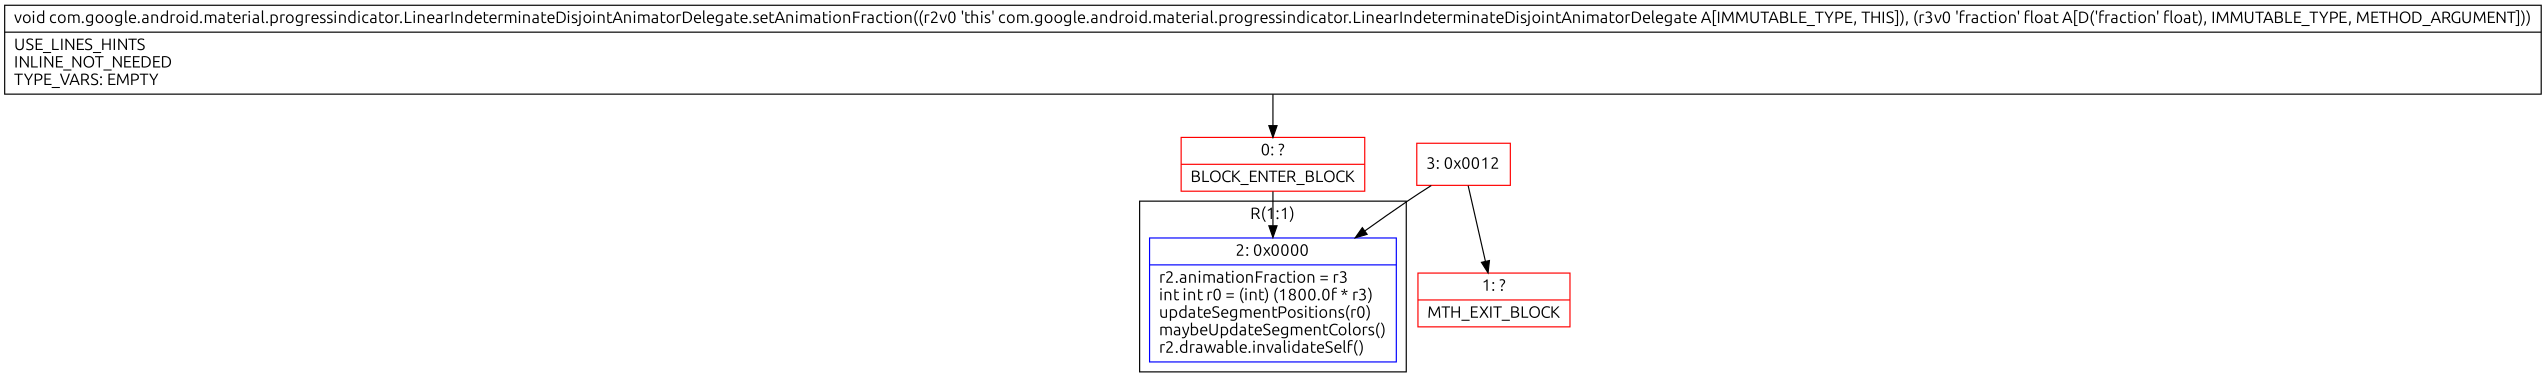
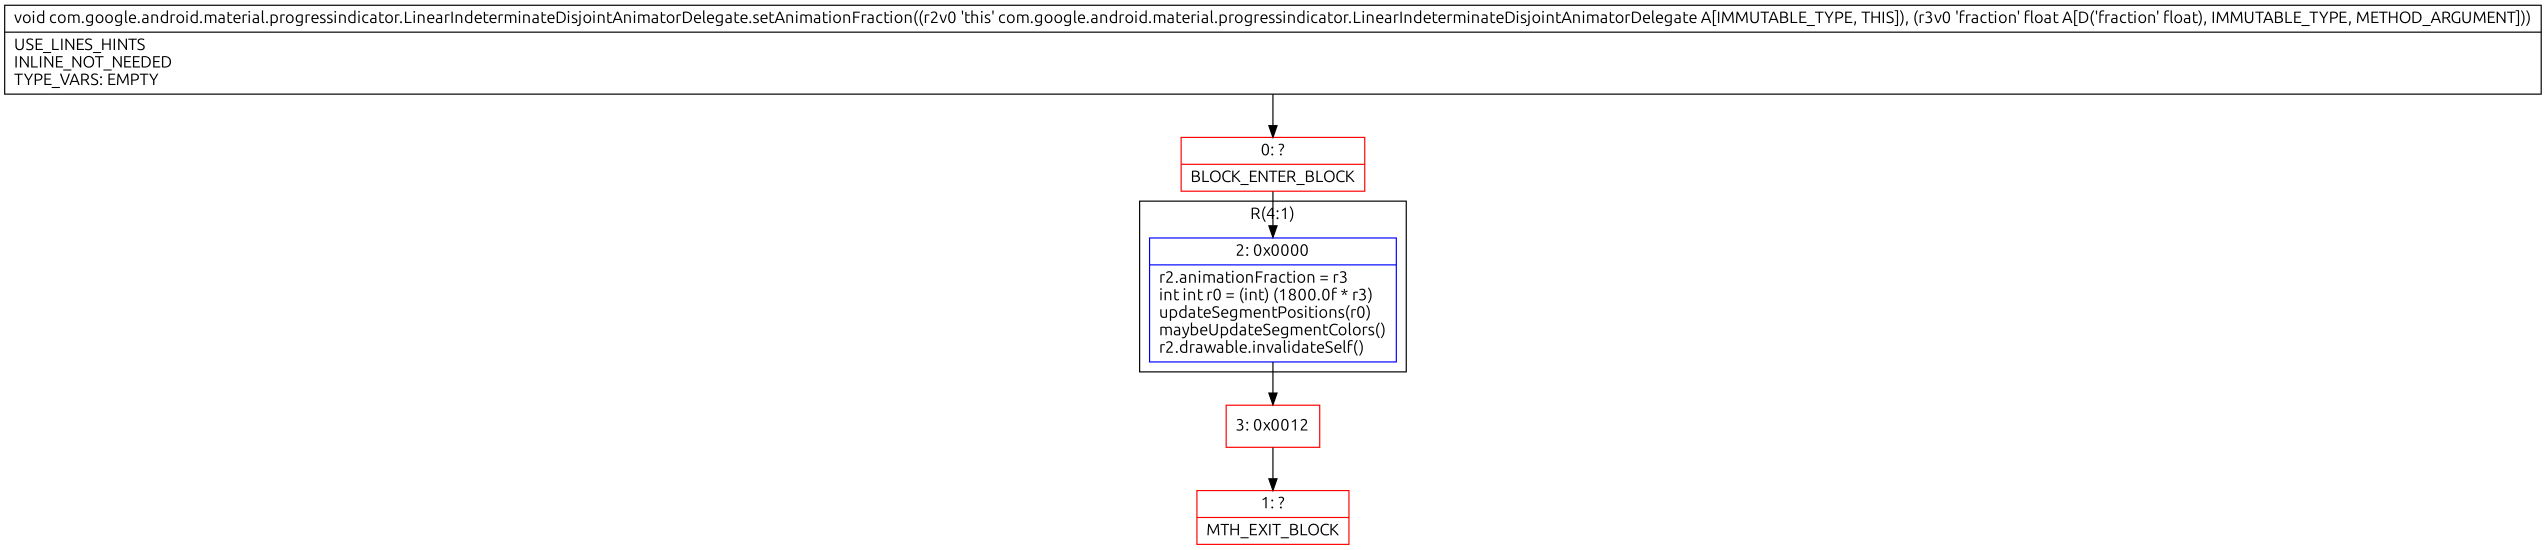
(1396, 209) -> (1273, 379)
(1273, 215) -> (1273, 215)
